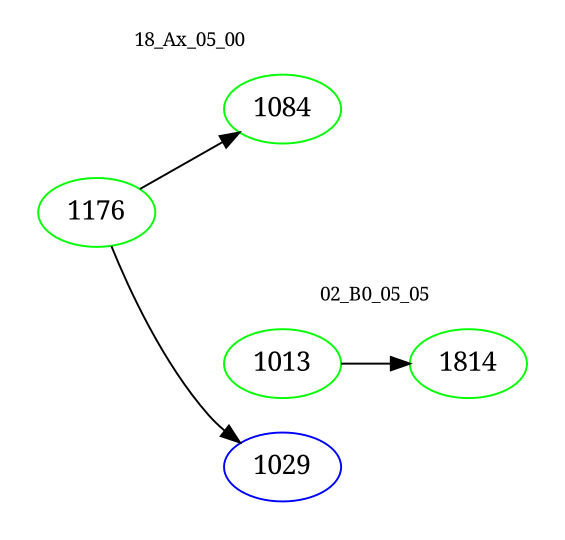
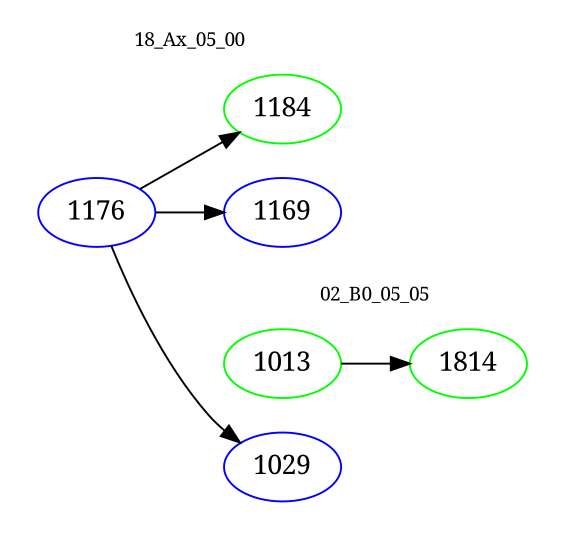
(283, 109) -> (283, 109)
(97, 212) -> (97, 212)
none -> (283, 212)
